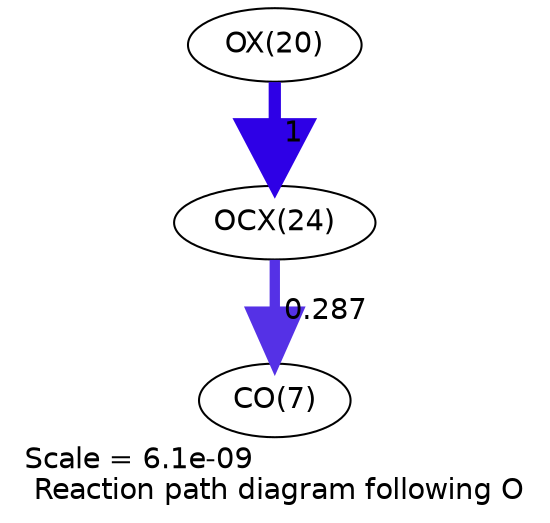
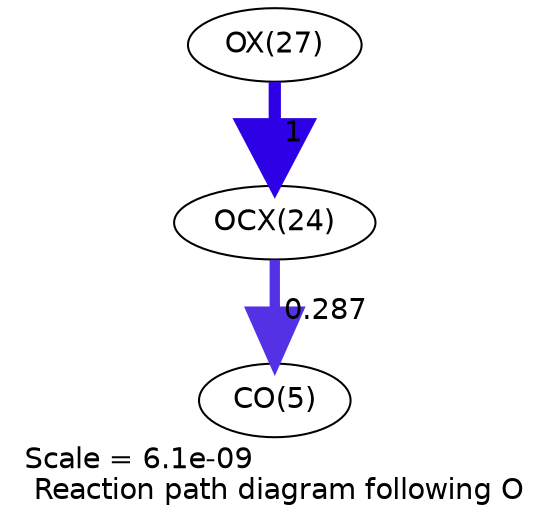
(275, 45) -> (275, 45)
(275, 400) -> (275, 400)
